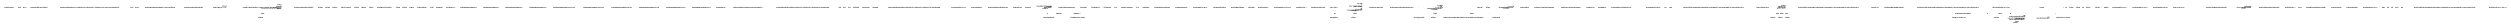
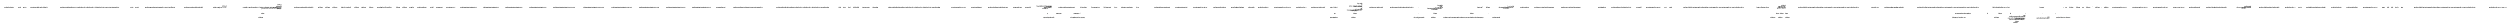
(1145, 7) -> none
(1590, 7) -> none
none -> (1639, 7)
none -> (2195, 7)
